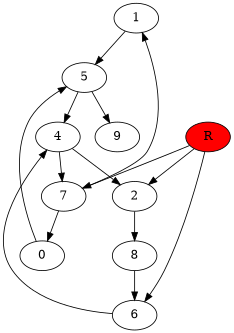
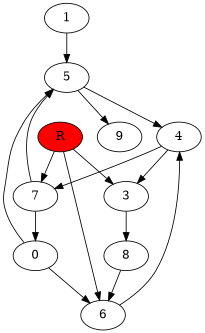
(155, 133) -> (27, 136)
(135, 196) -> (126, 196)
none -> (66, 283)
